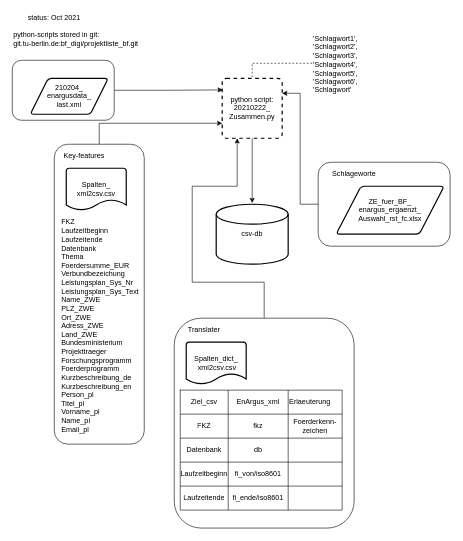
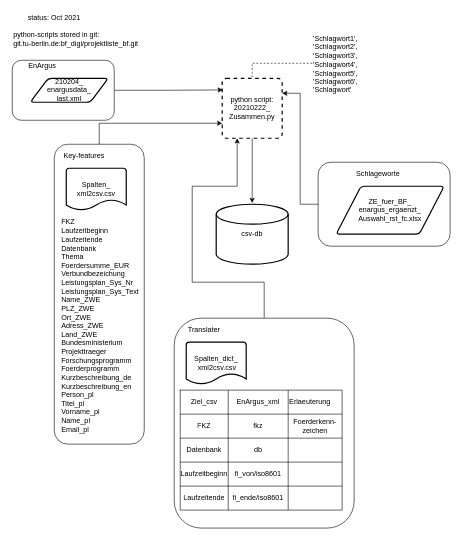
none -> (42, 66)
(69, 96) -> (69, 90)
(354, 174) -> (378, 174)
